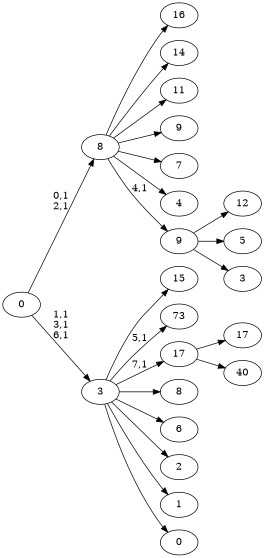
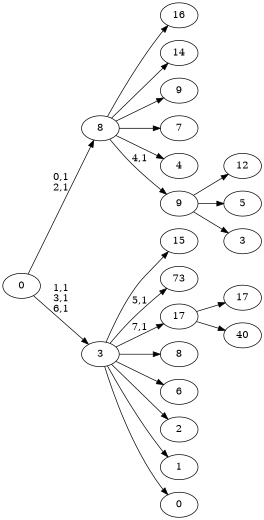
(179, 91) -> none
